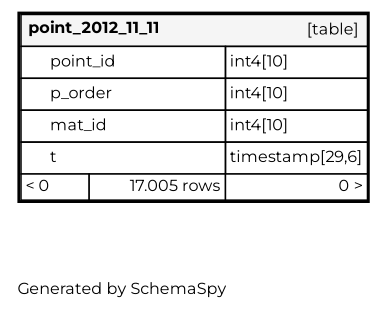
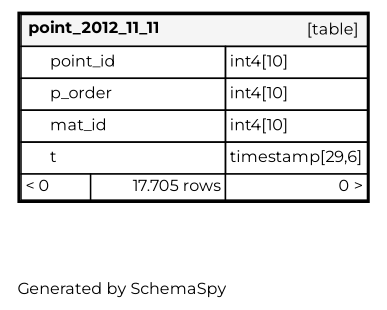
(175, 186) -> (177, 186)
